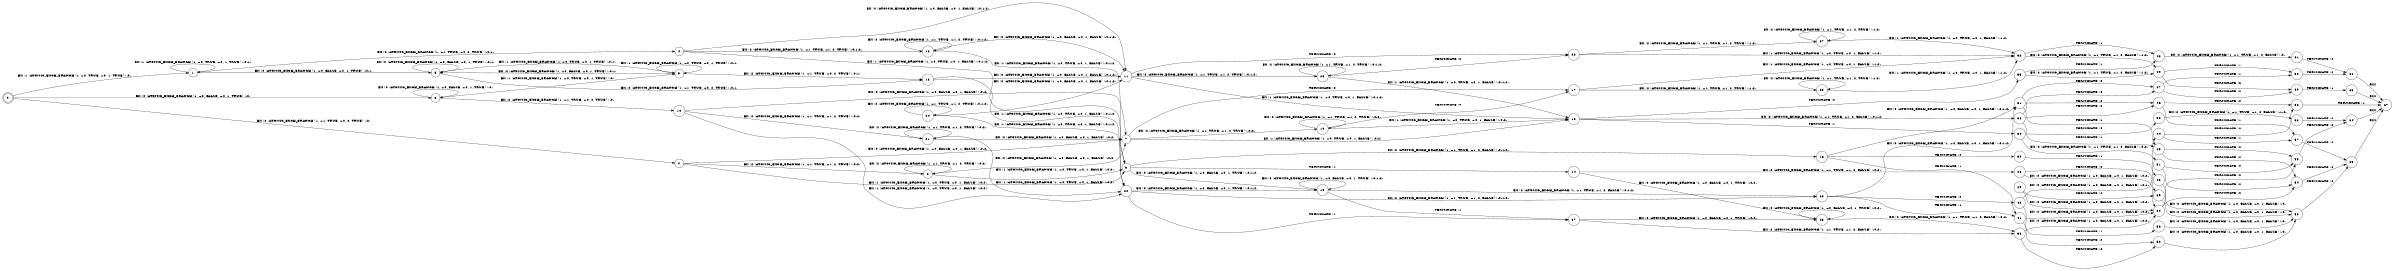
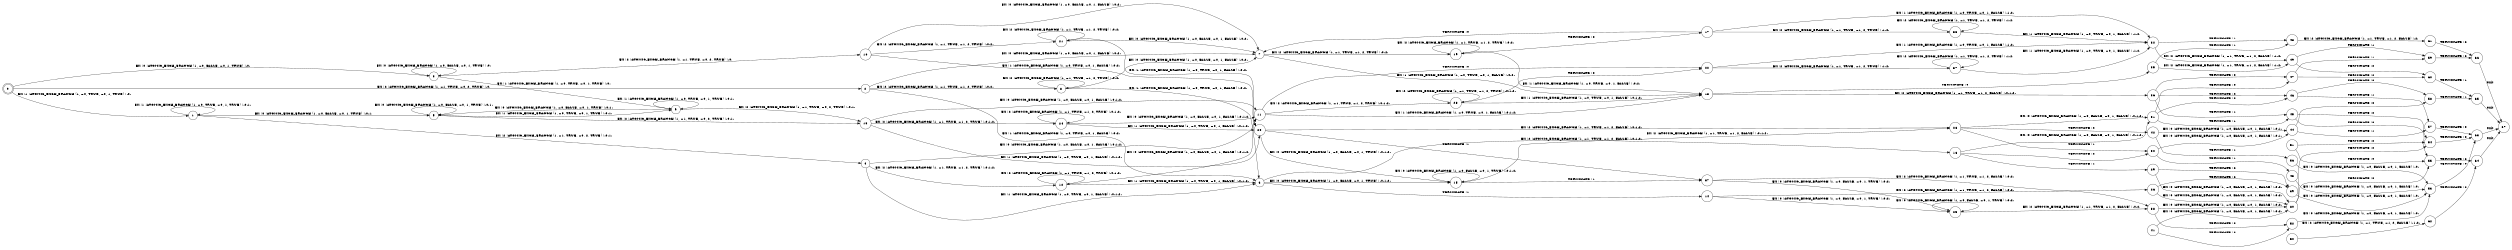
(1343, 91) -> (1483, 35)
(2340, 105) -> (2452, 99)
none -> (962, 124)
(2020, 134) -> none
none -> (2223, 145)
(1931, 170) -> (2052, 168)
(1919, 214) -> (2052, 149)
